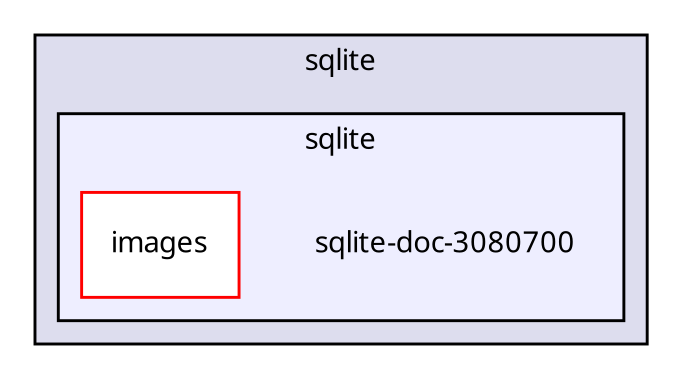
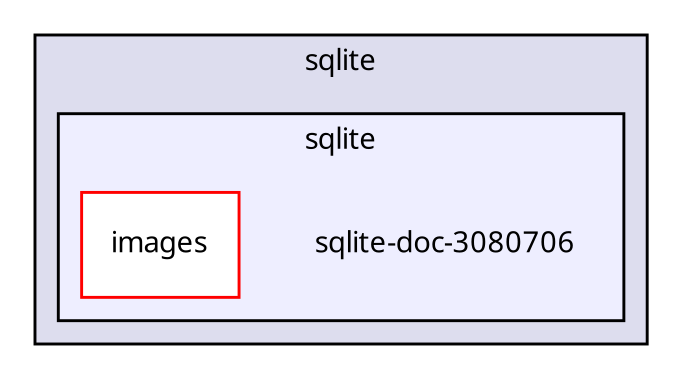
(446, 245) -> (446, 245)
